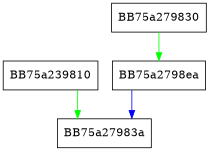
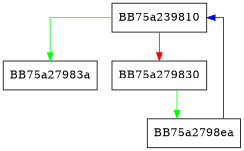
none -> (159, 42)
(132, 100) -> (224, 64)
